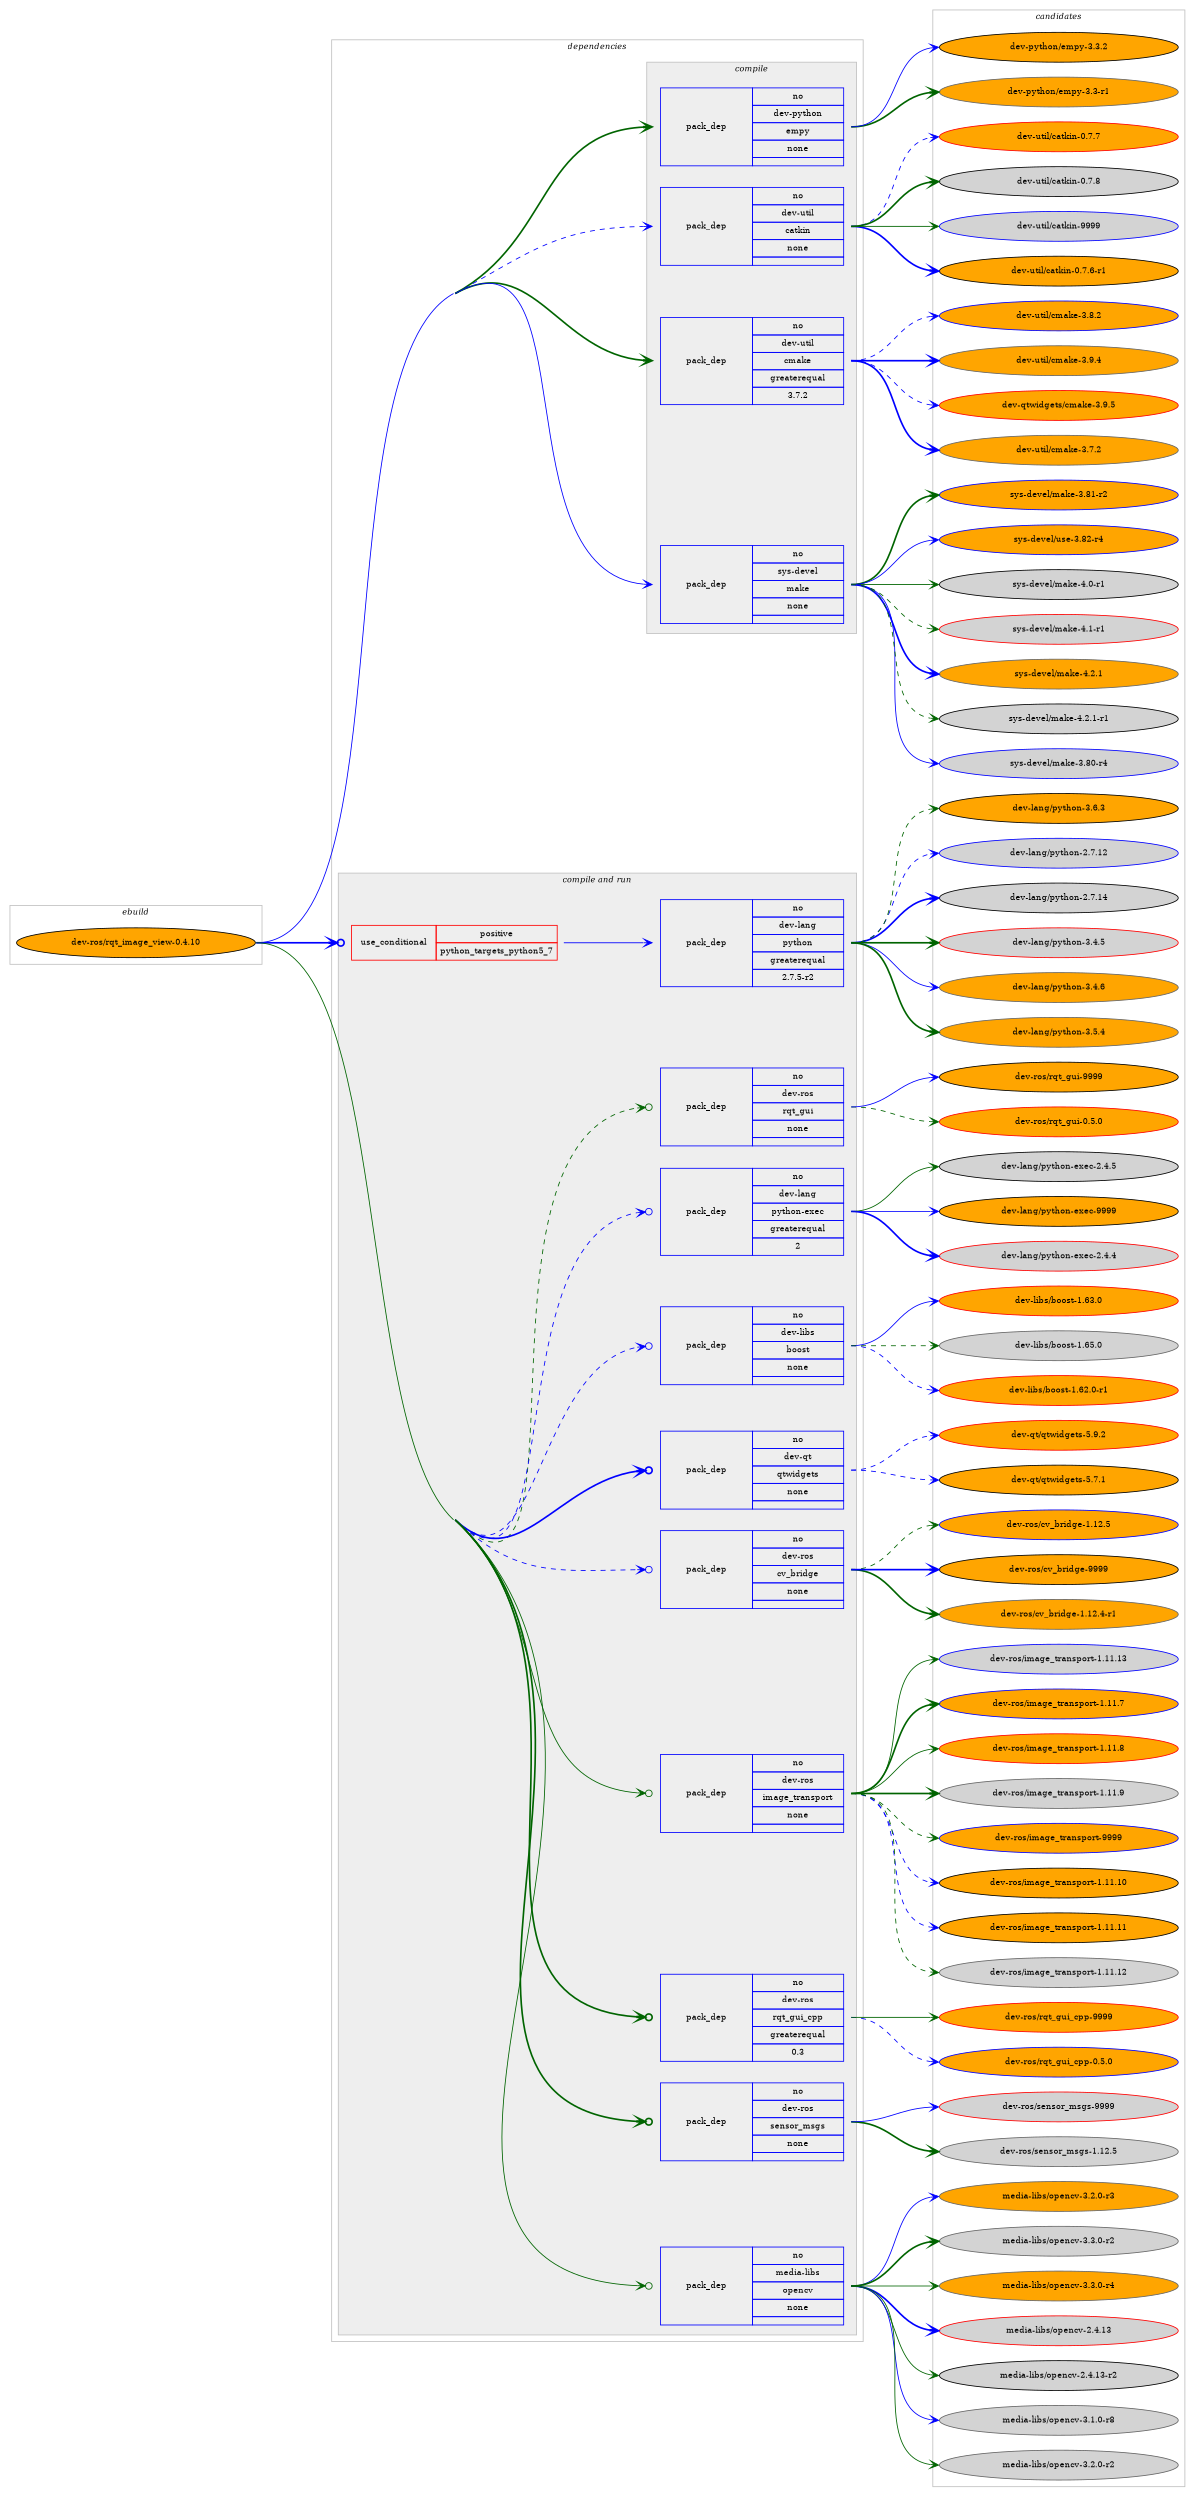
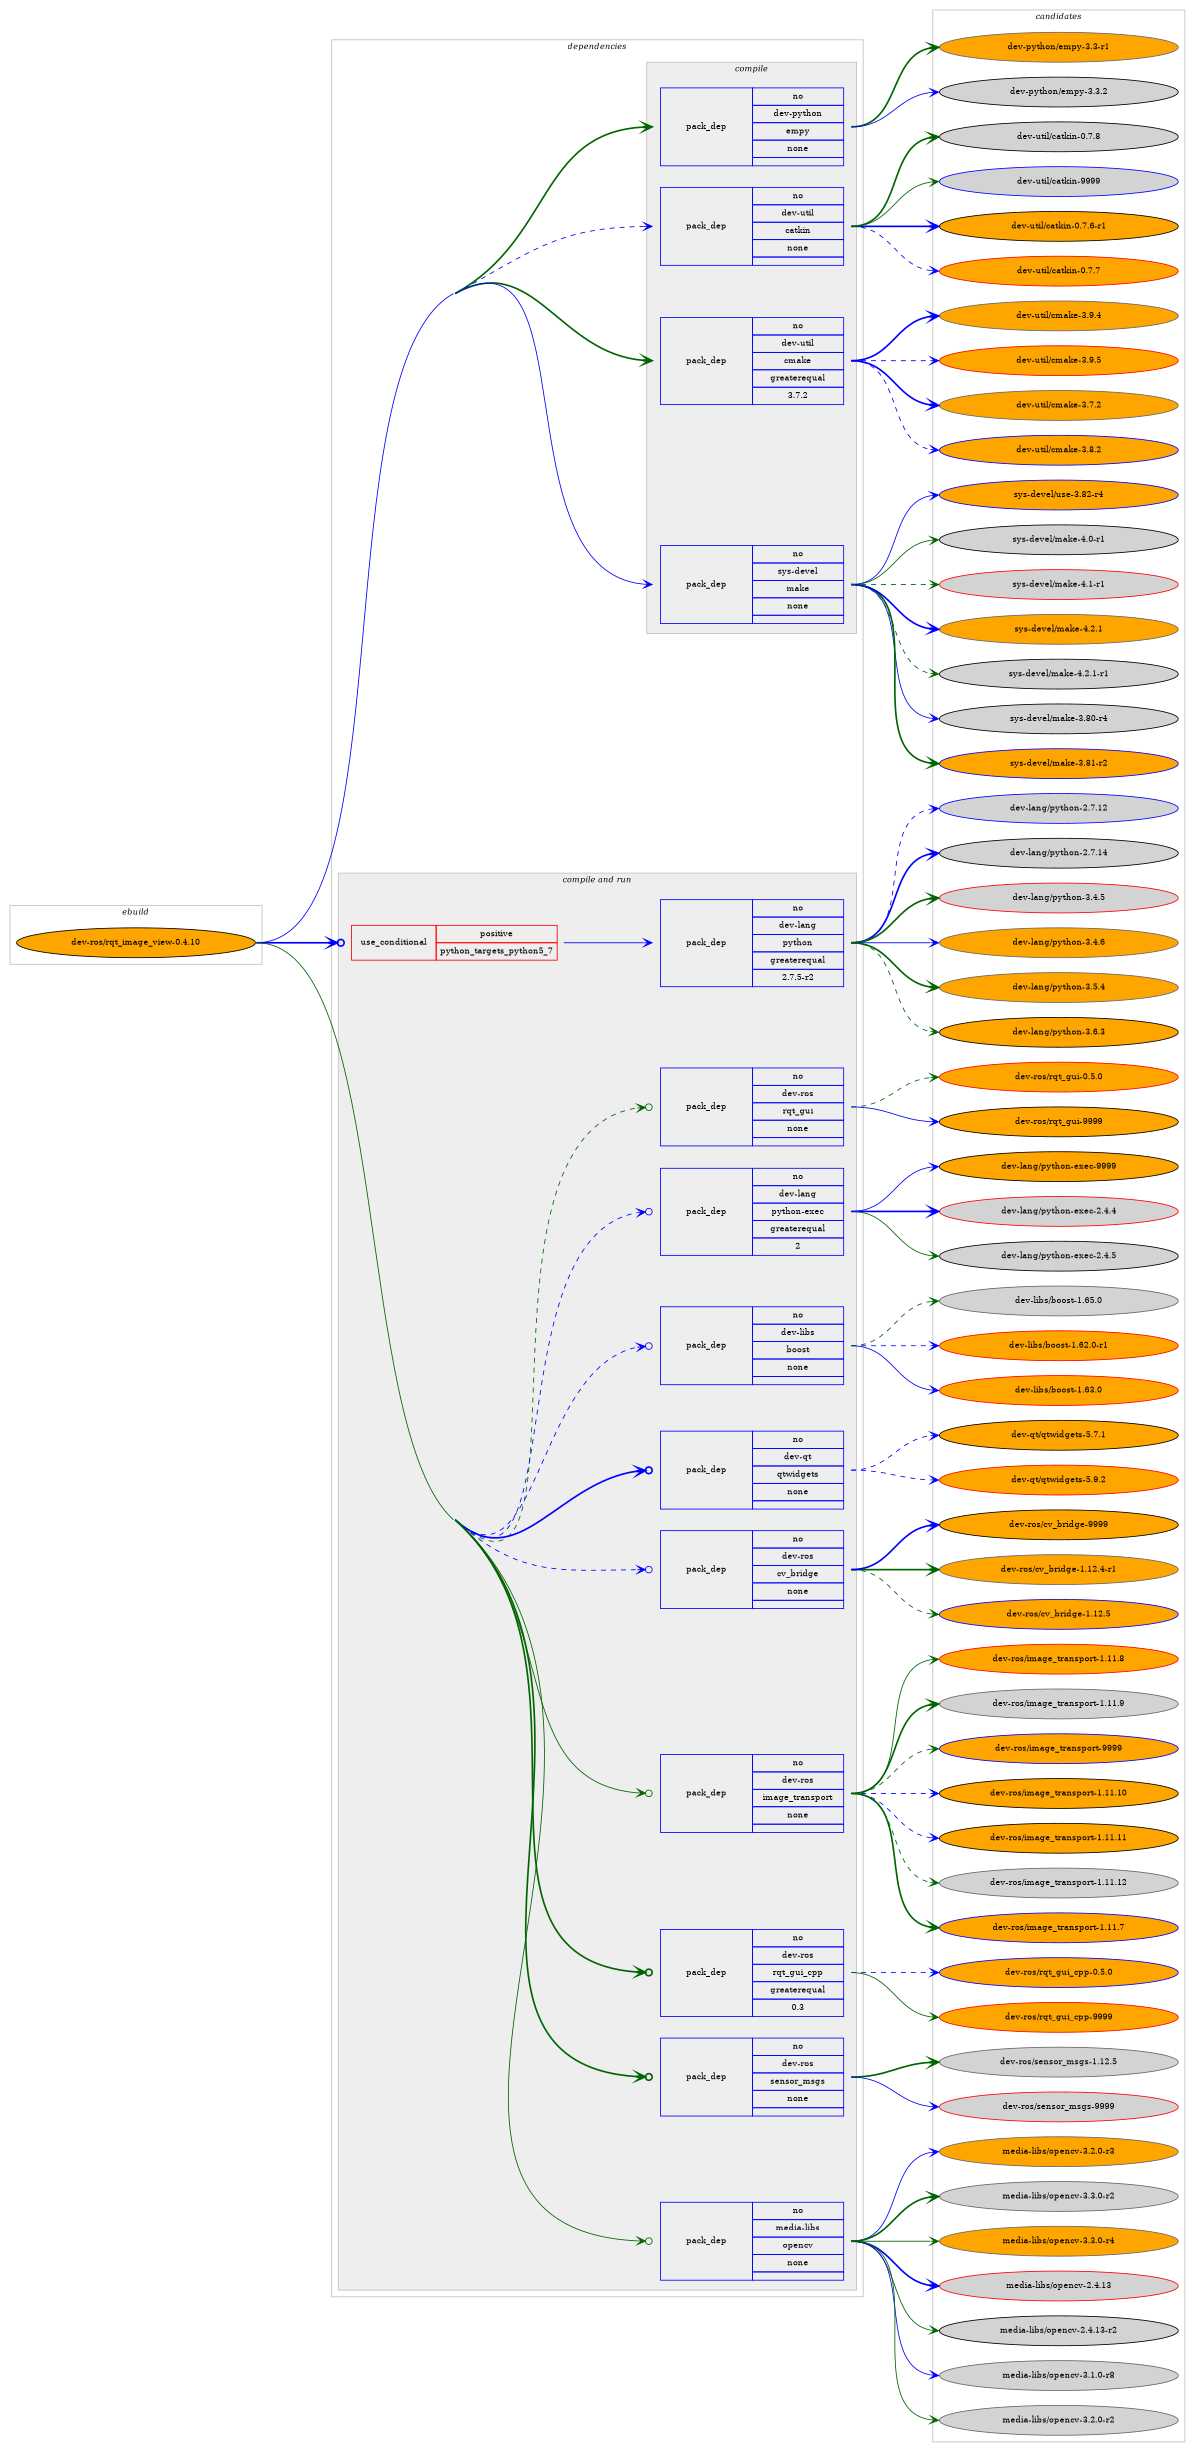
(1059, 47) -> (1059, 92)
(1059, 405) -> (1059, 361)
(1059, 764) -> (1059, 719)
(1059, 1659) -> none
